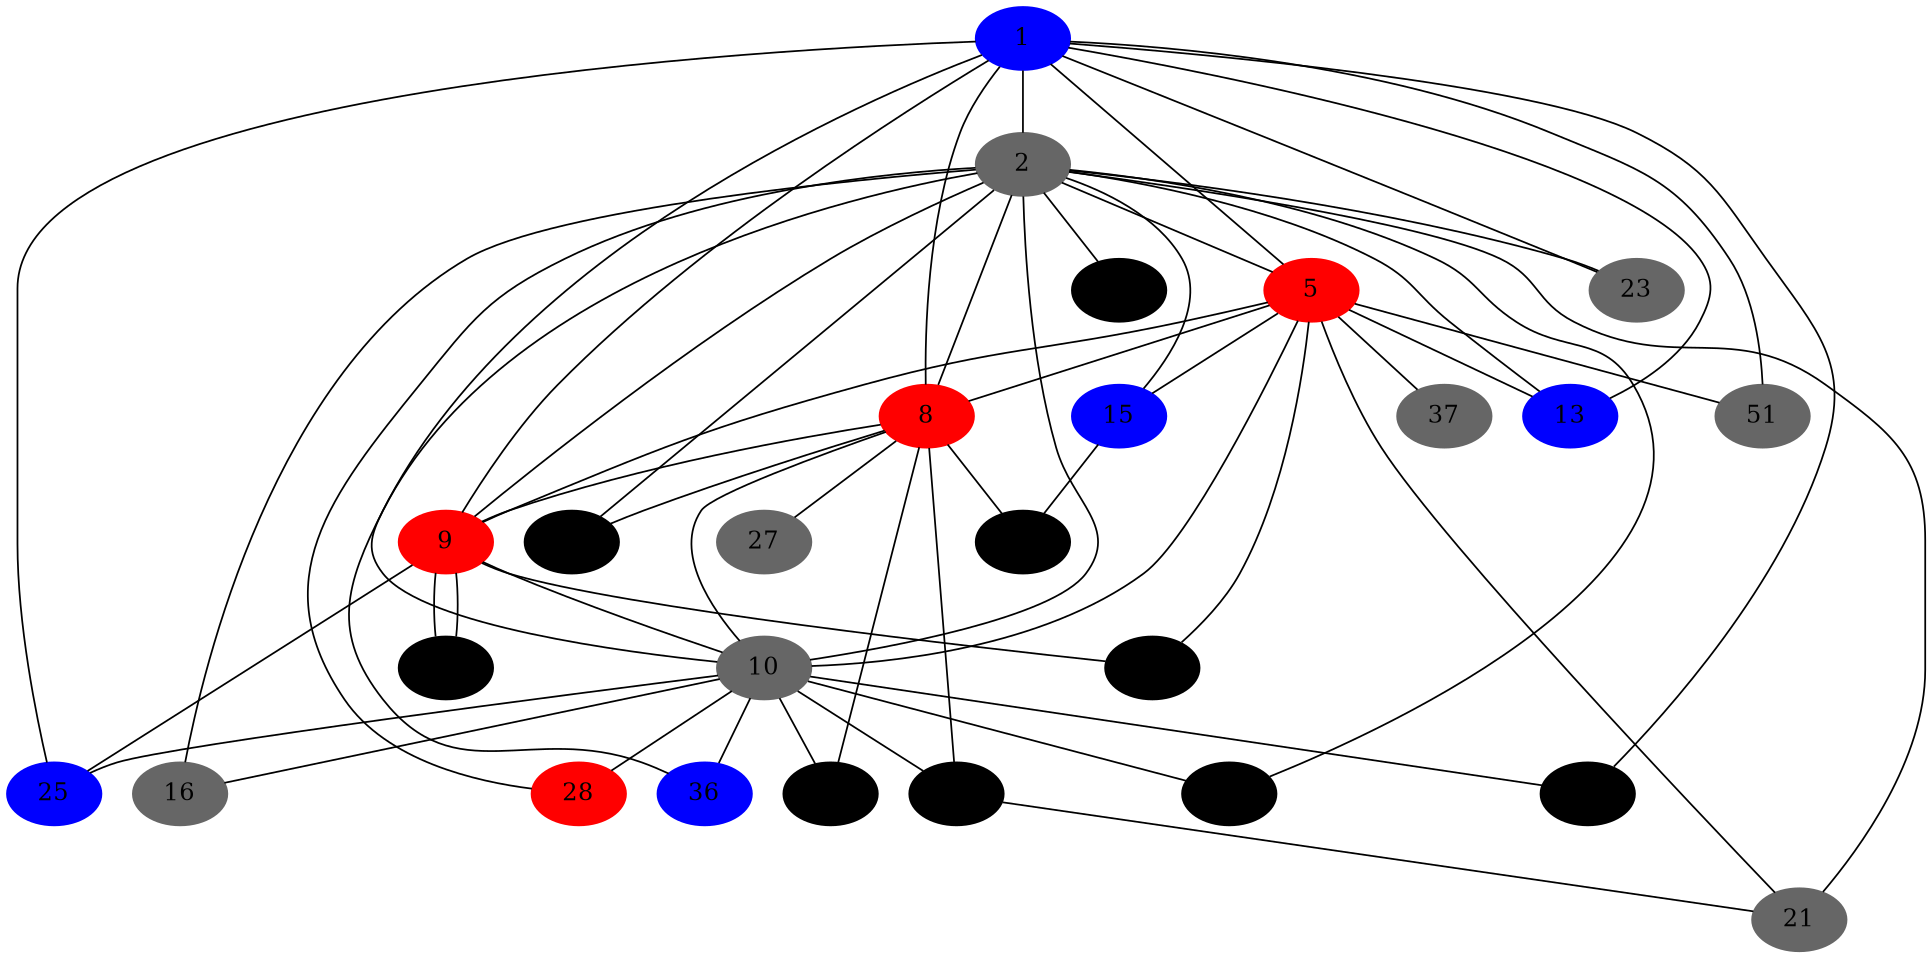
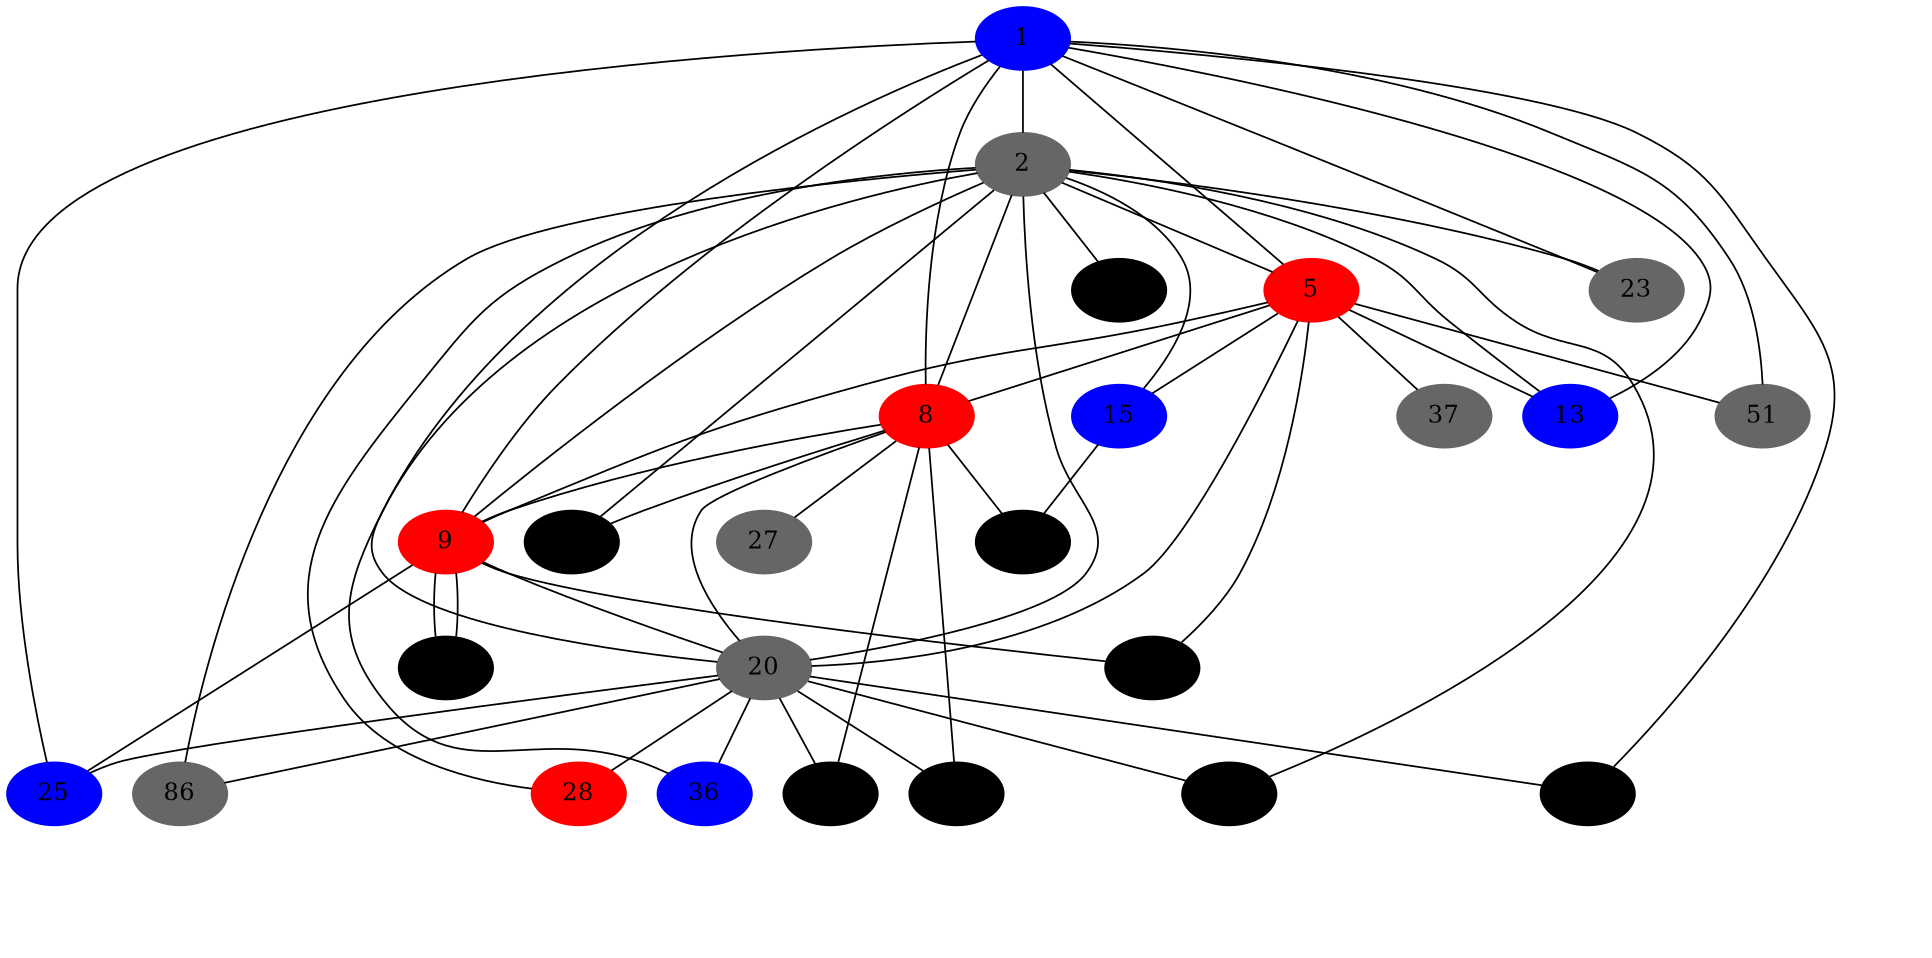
(764, 668) -> (764, 668)
(180, 794) -> (180, 794)
(1799, 920) -> none
